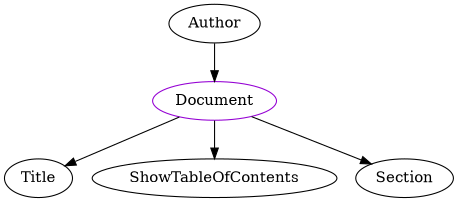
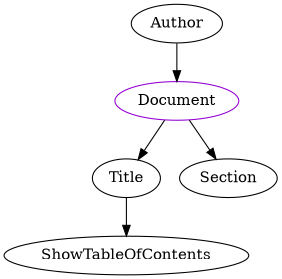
(215, 134) -> (126, 212)
